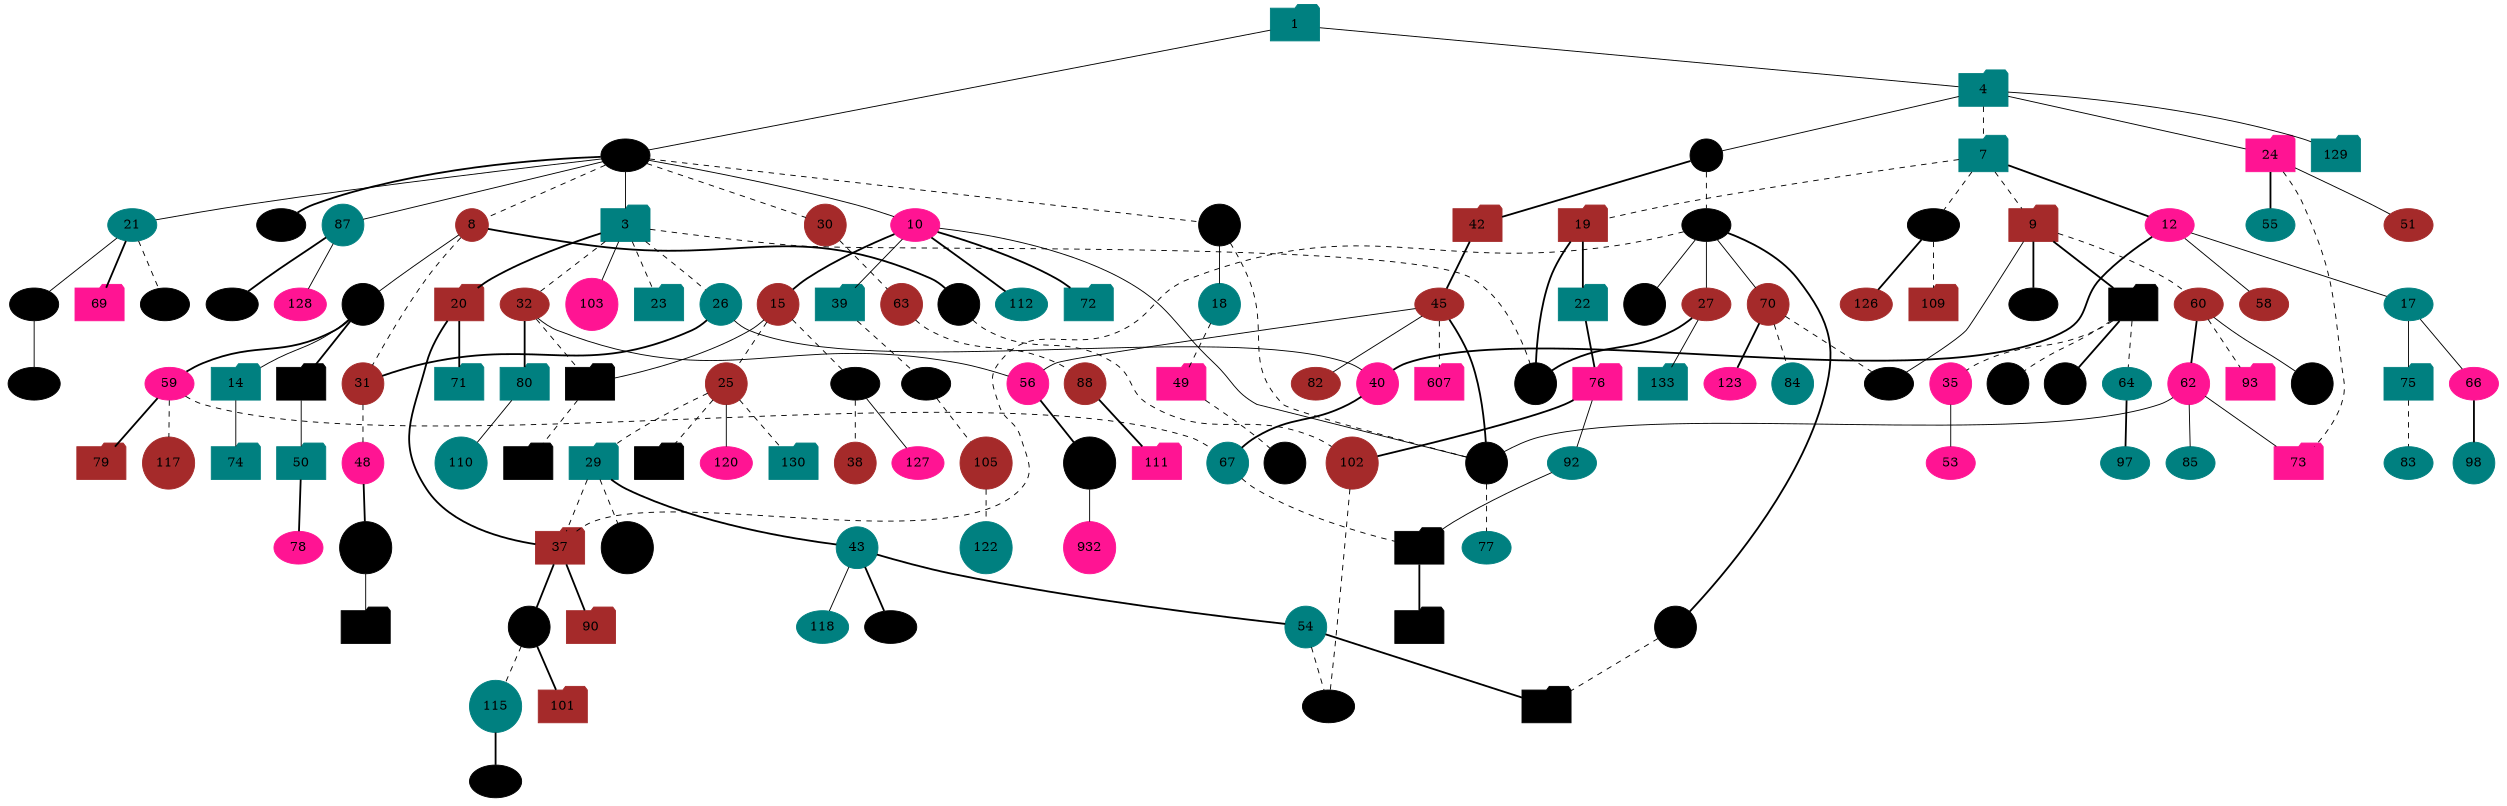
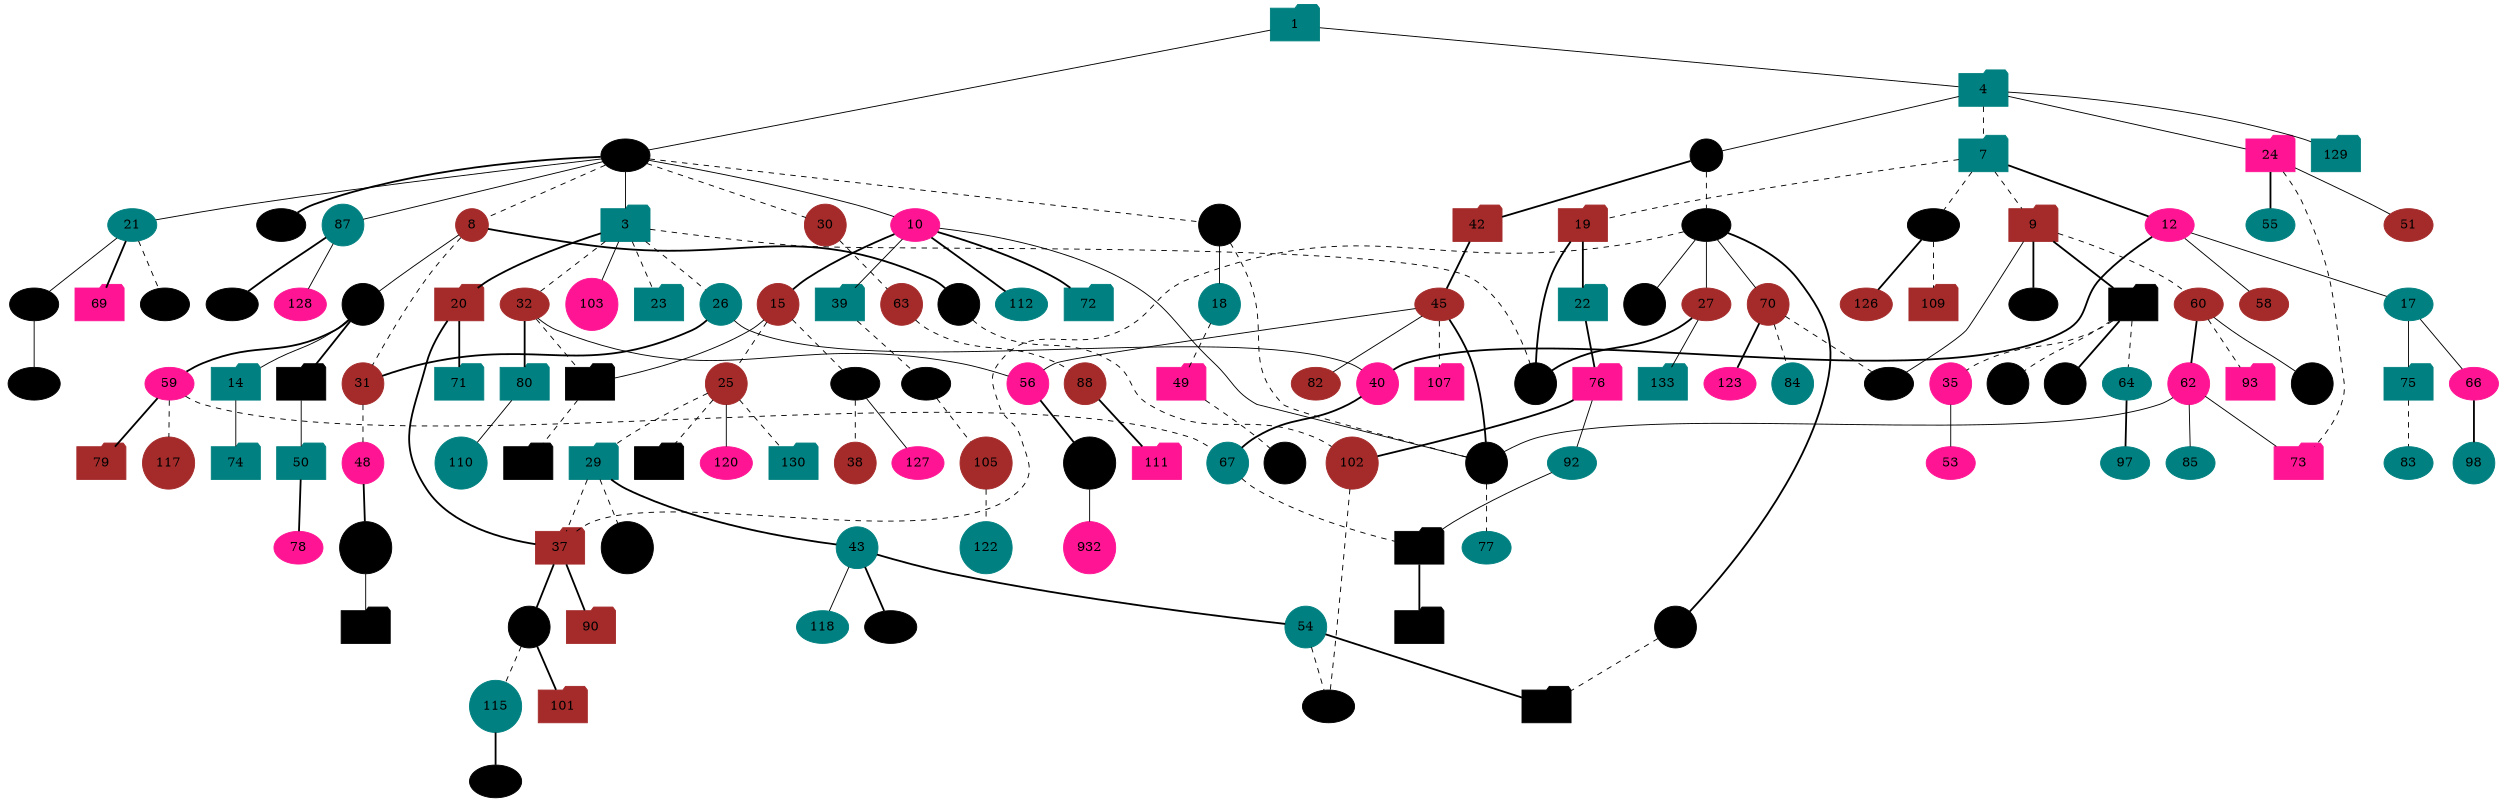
(1439, 384) -> (1439, 384)
